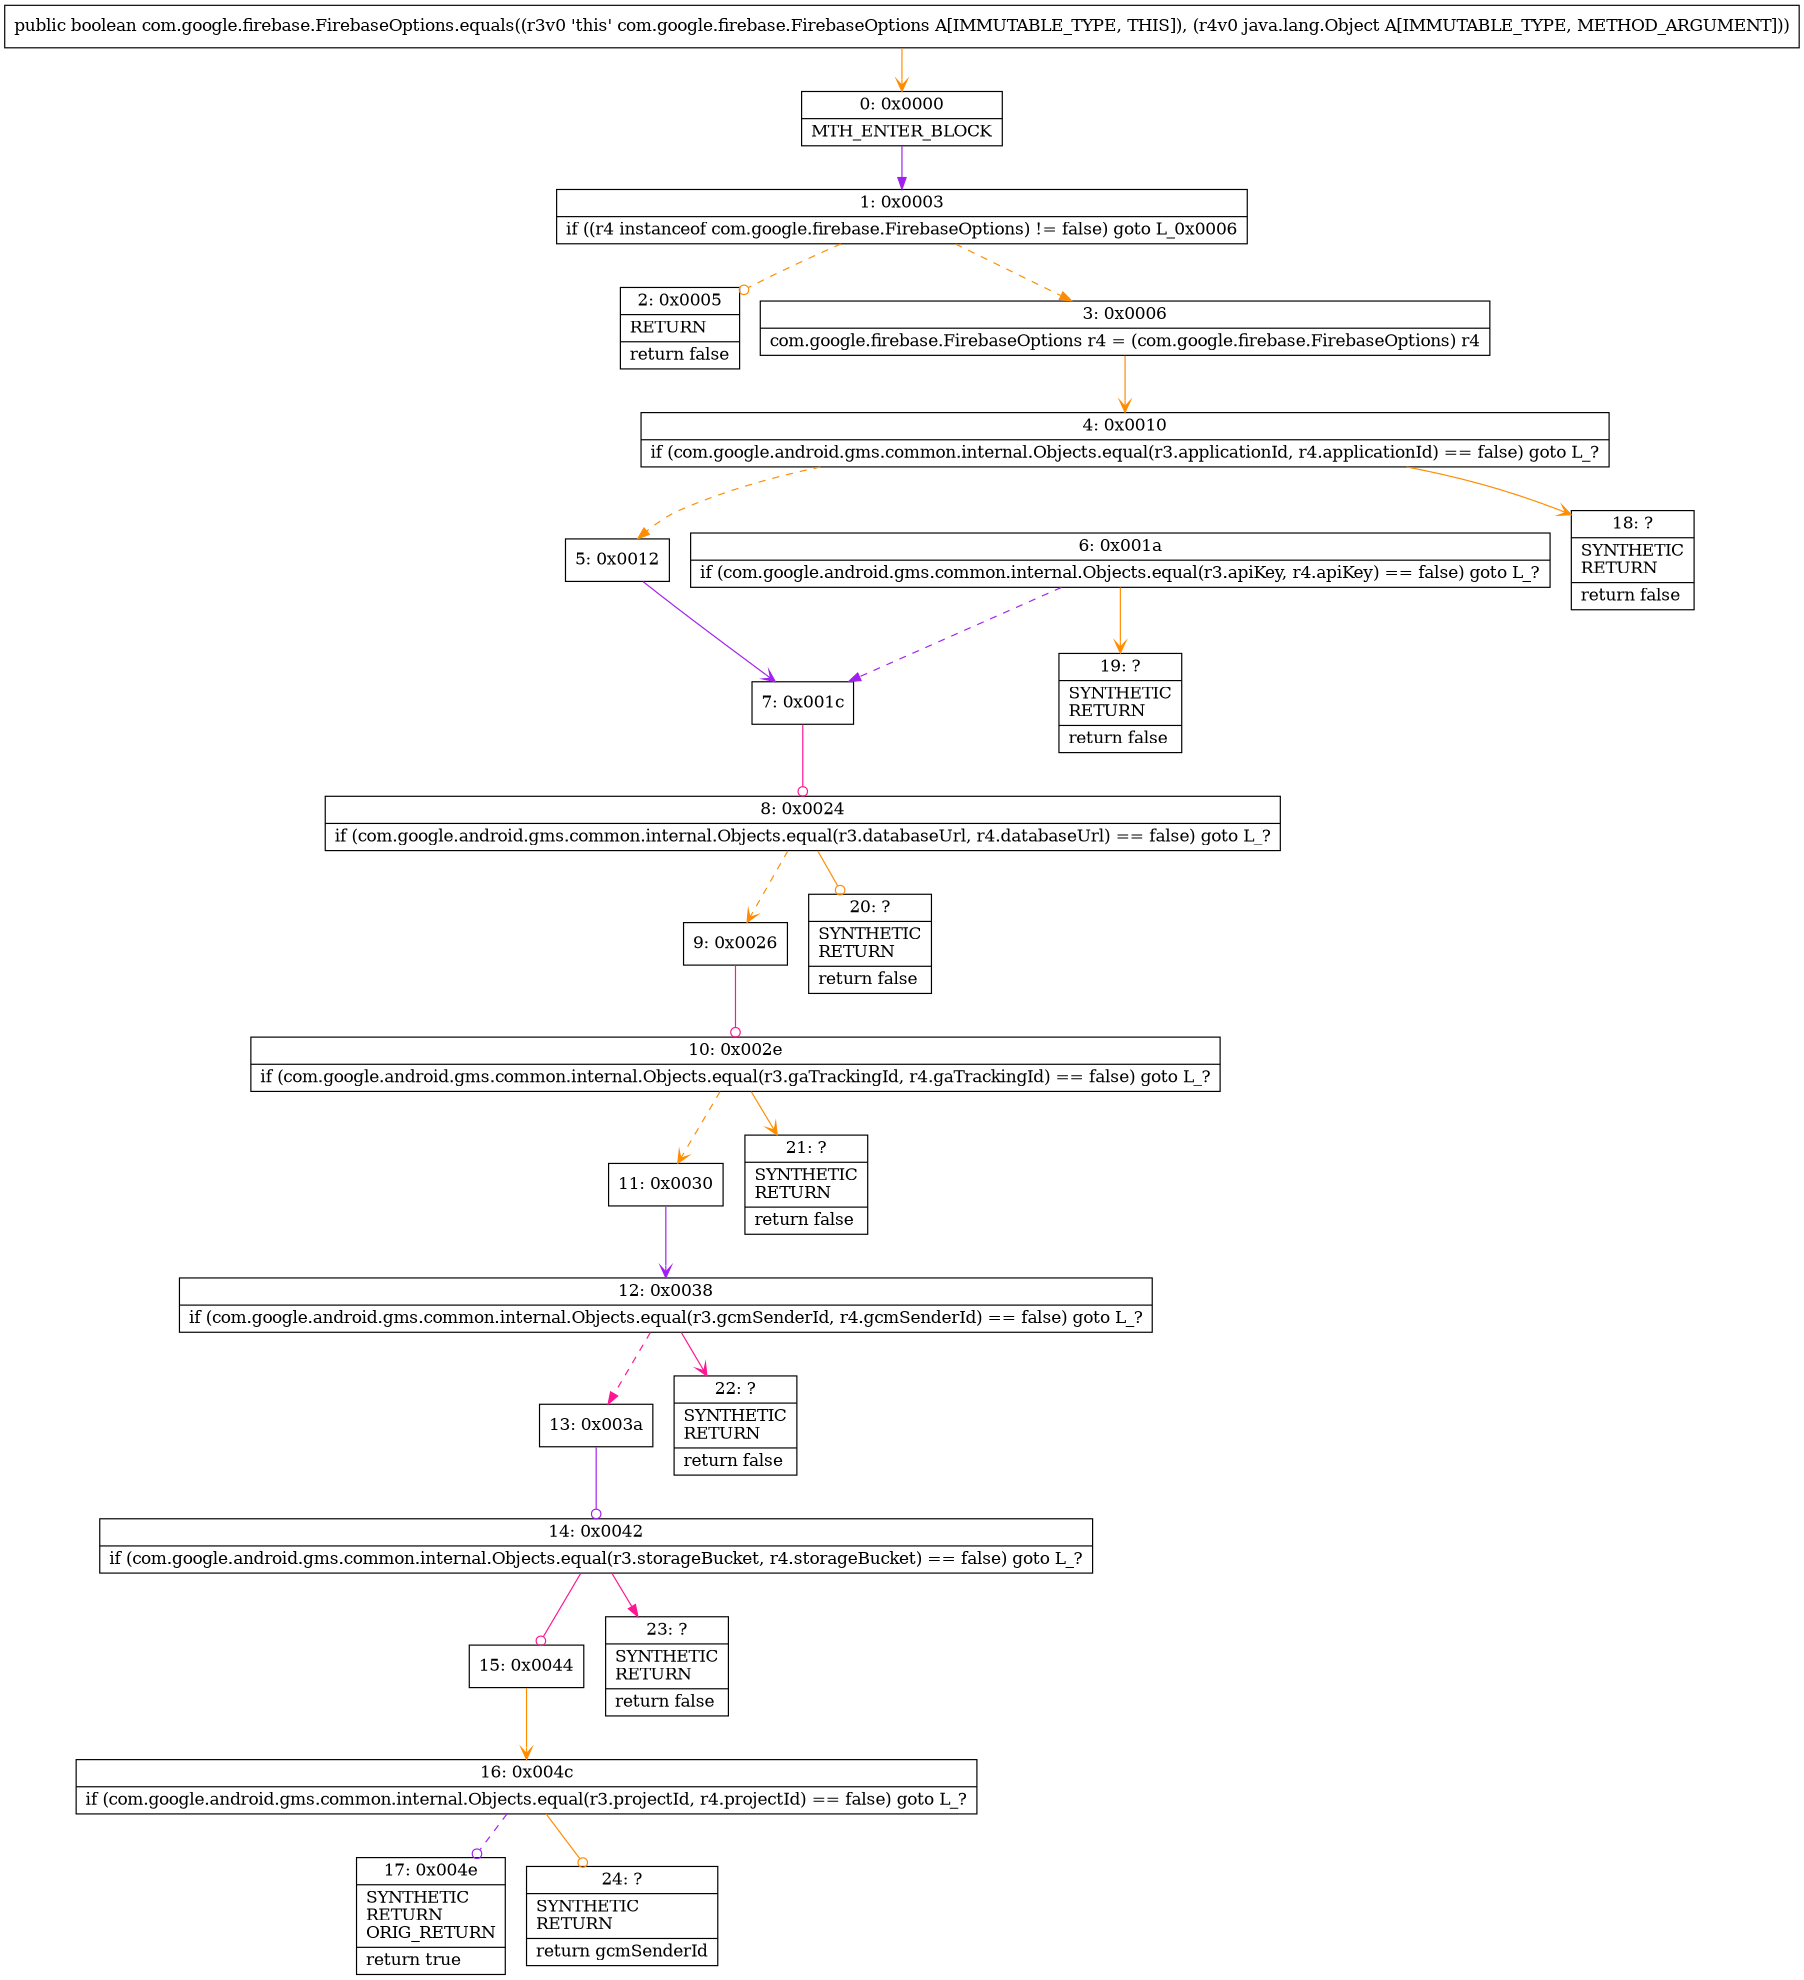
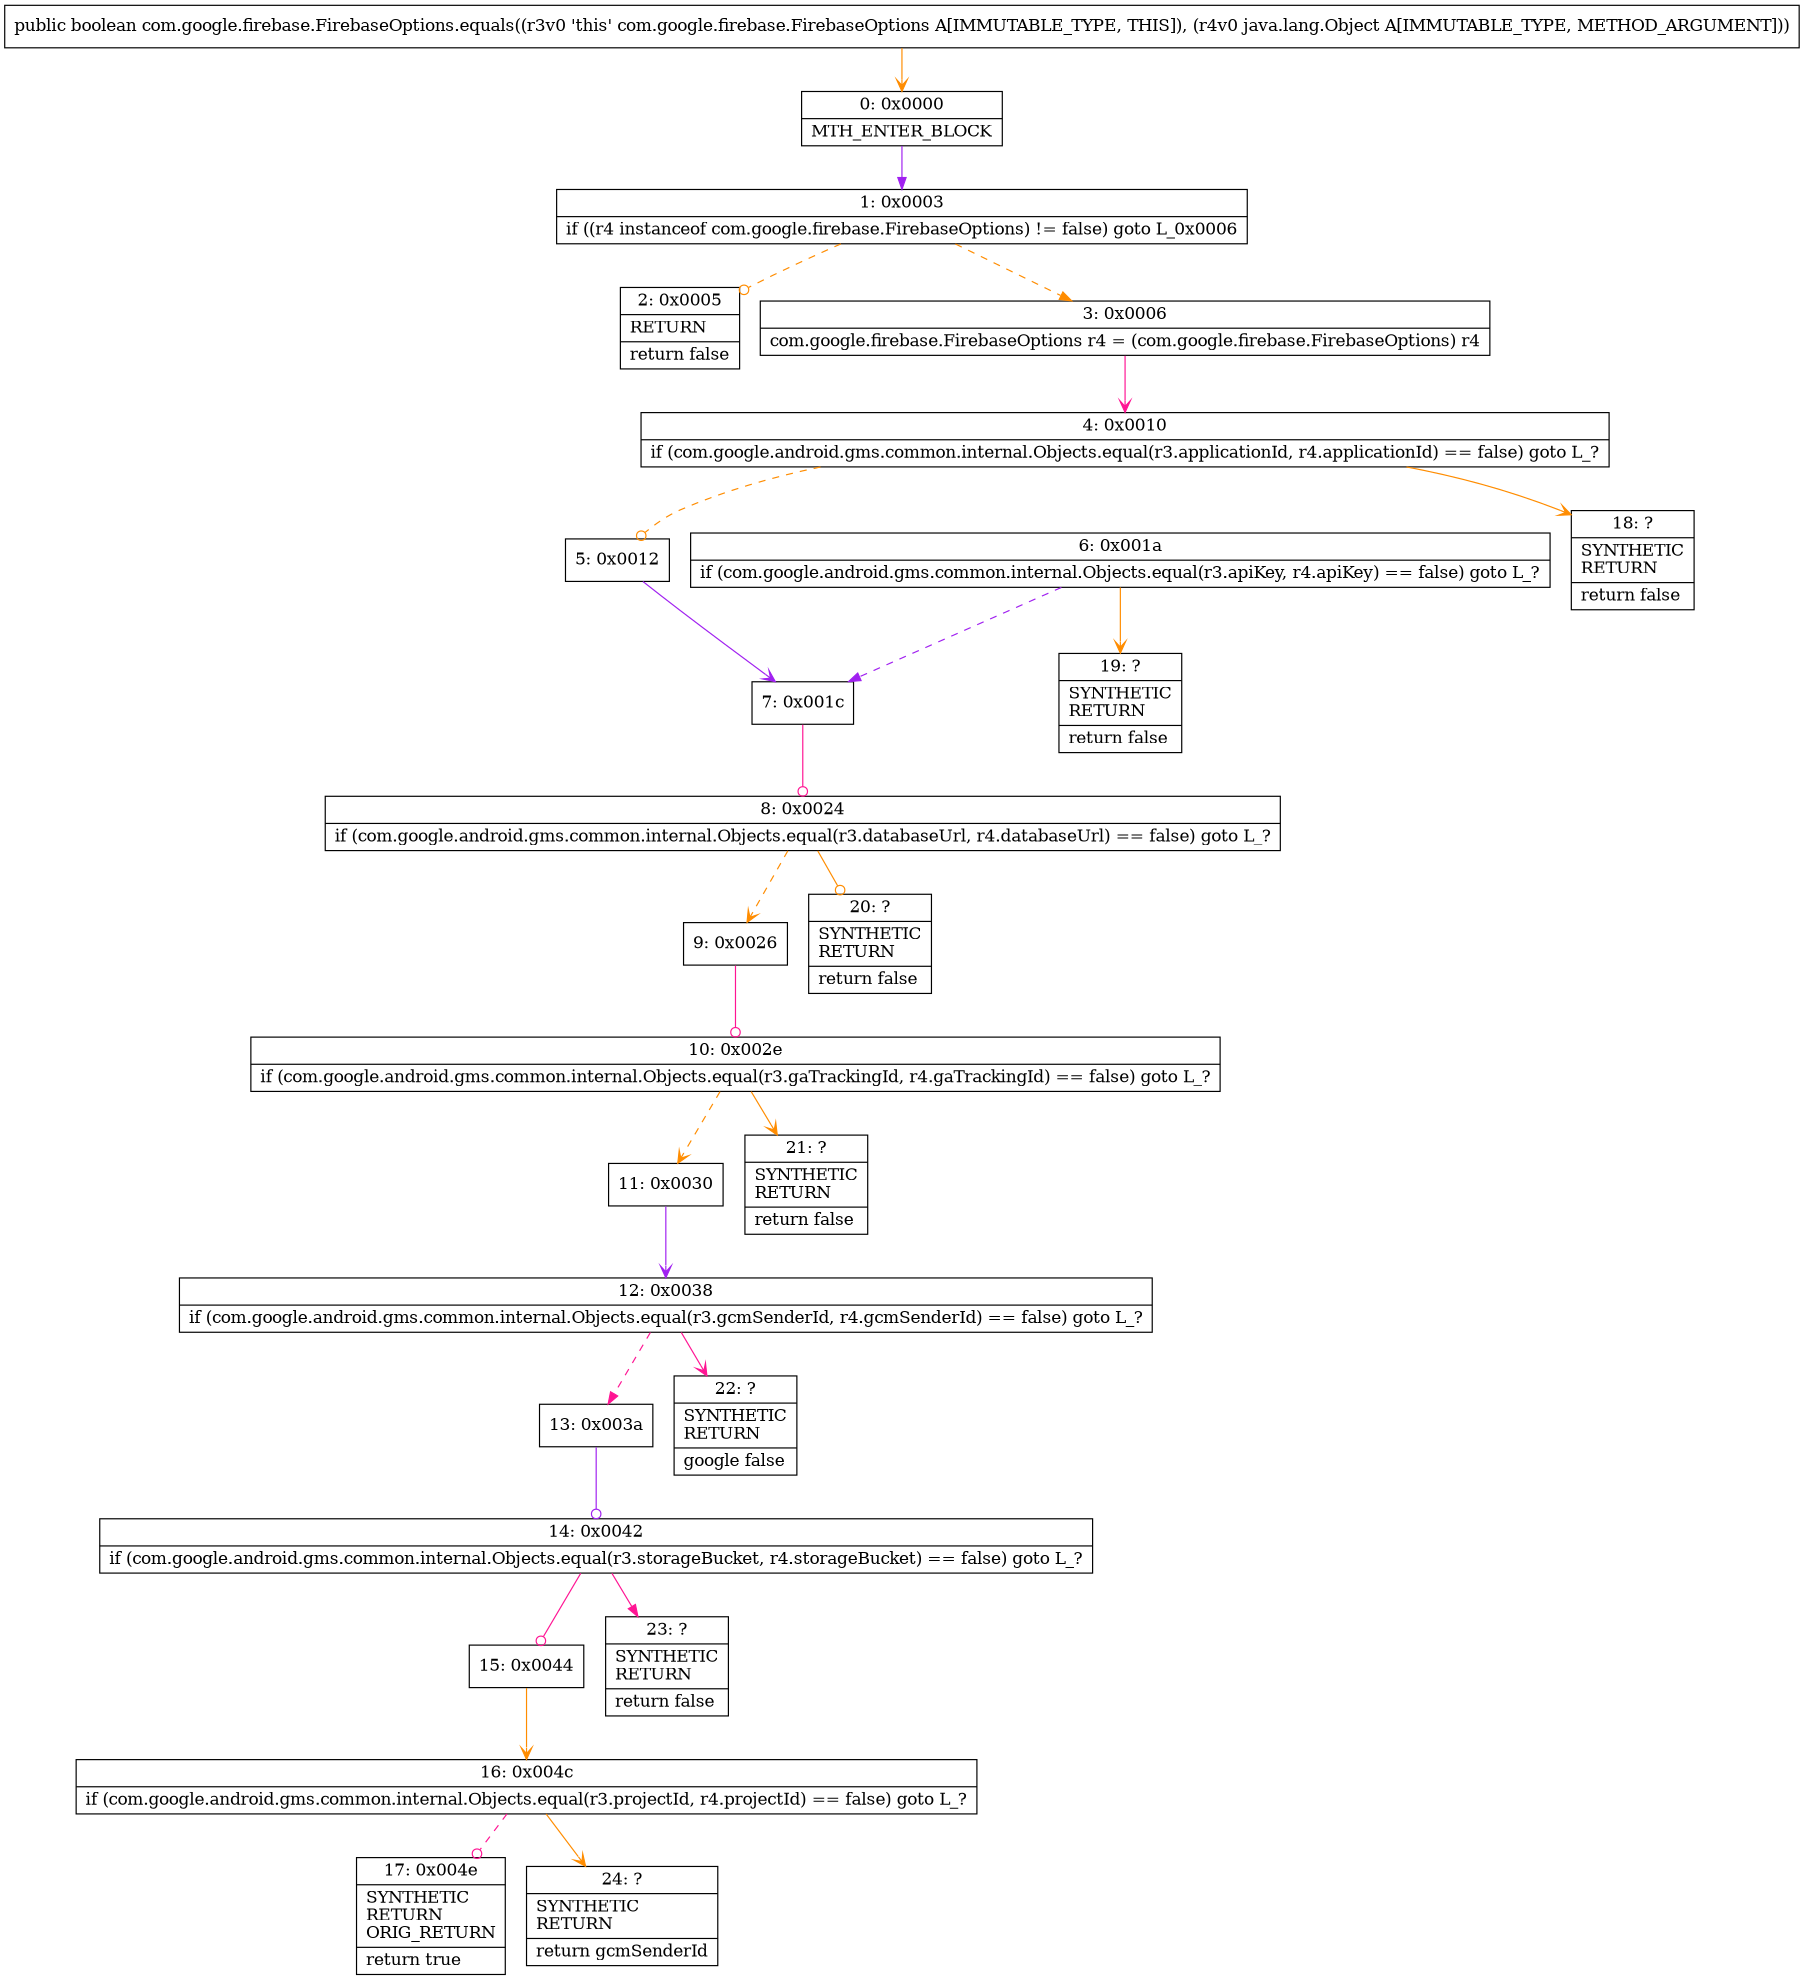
(1125, 378) -> (1125, 378)
(730, 491) -> (729, 491)
(734, 1461) -> (734, 1461)
(494, 1832) -> (494, 1832)
(563, 1836) -> (562, 1835)
